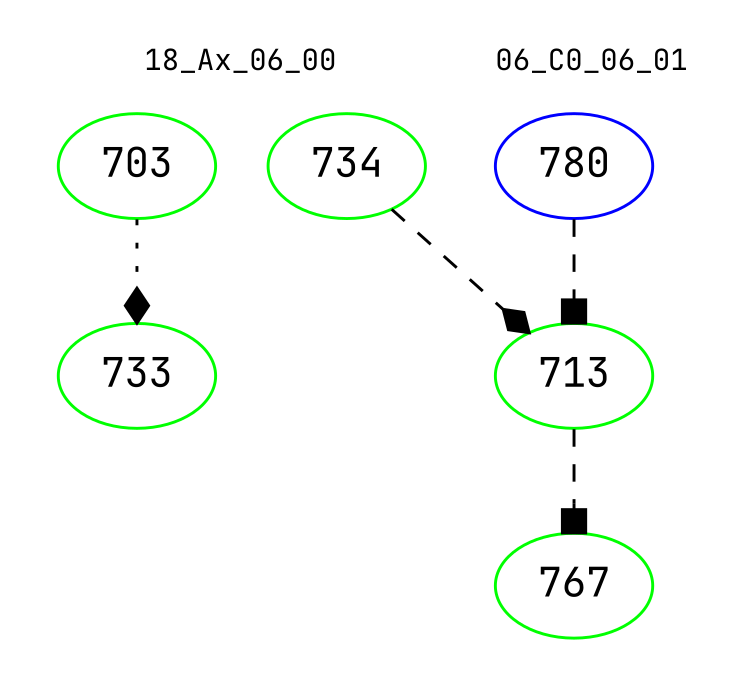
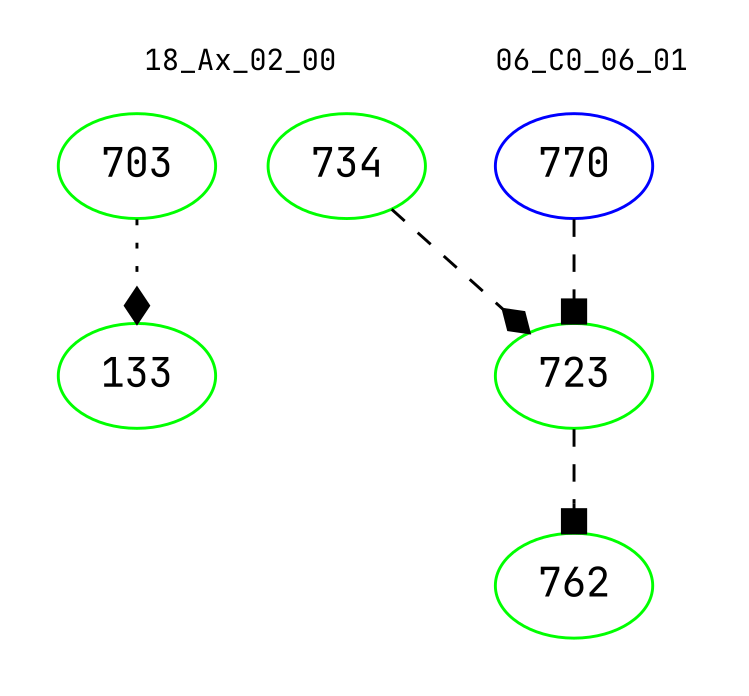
(242, 63) -> (242, 63)
(574, 166) -> (574, 166)
(137, 376) -> (137, 376)
(574, 376) -> (574, 376)
(574, 586) -> (574, 586)
